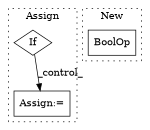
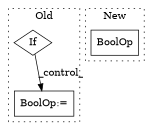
(43, 16) -> (44, 16)
(42, 104) -> (44, 104)
